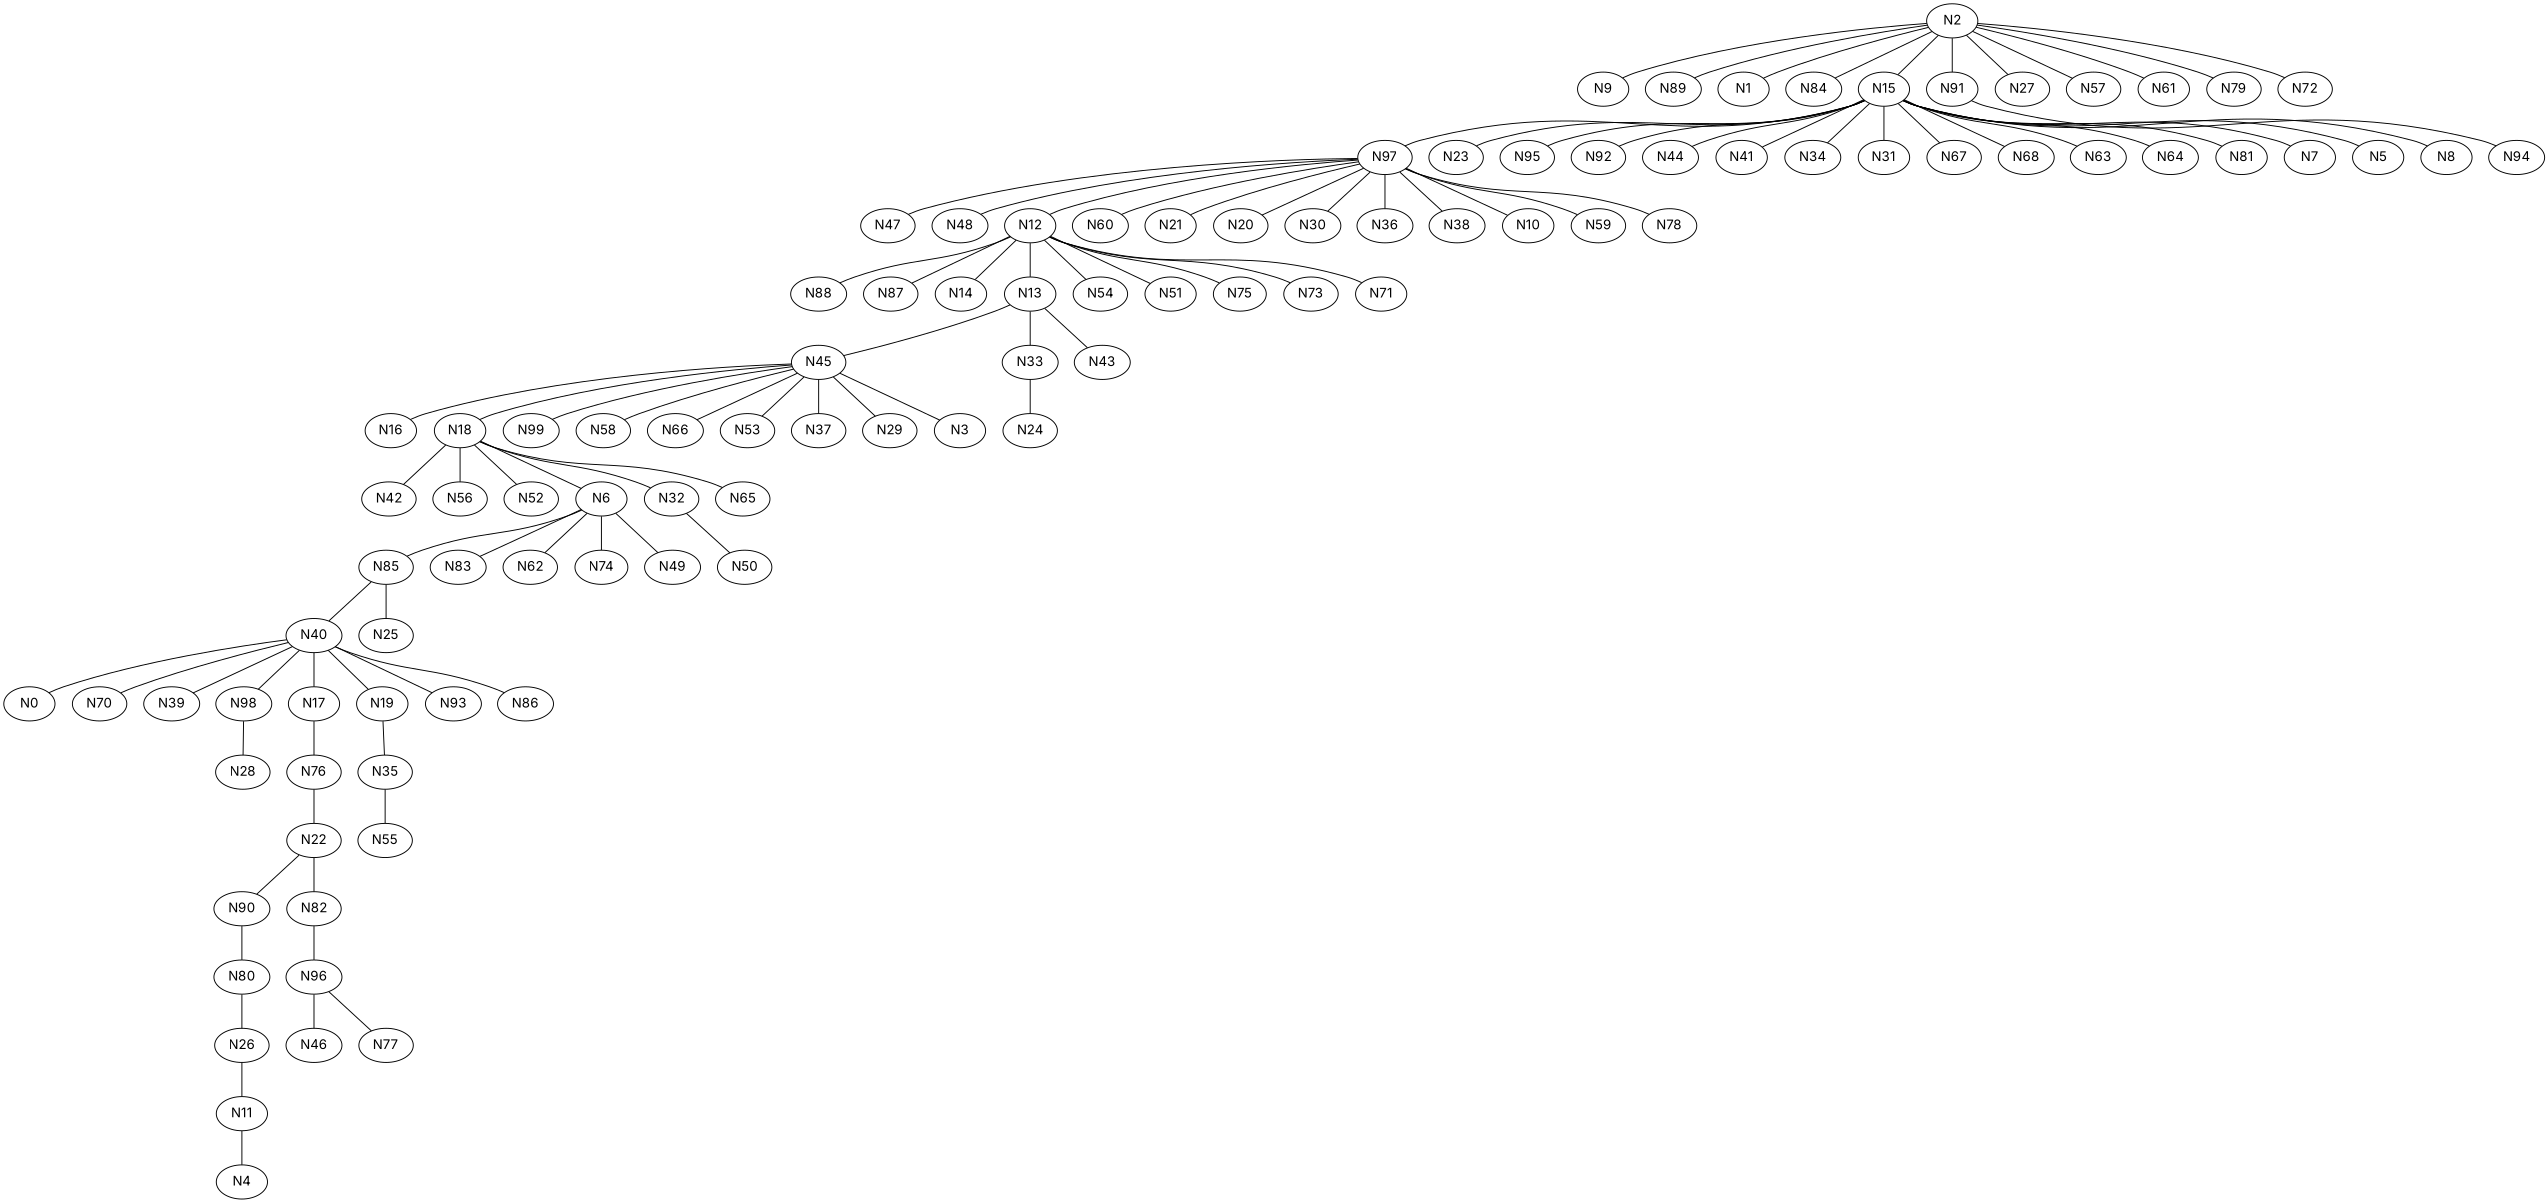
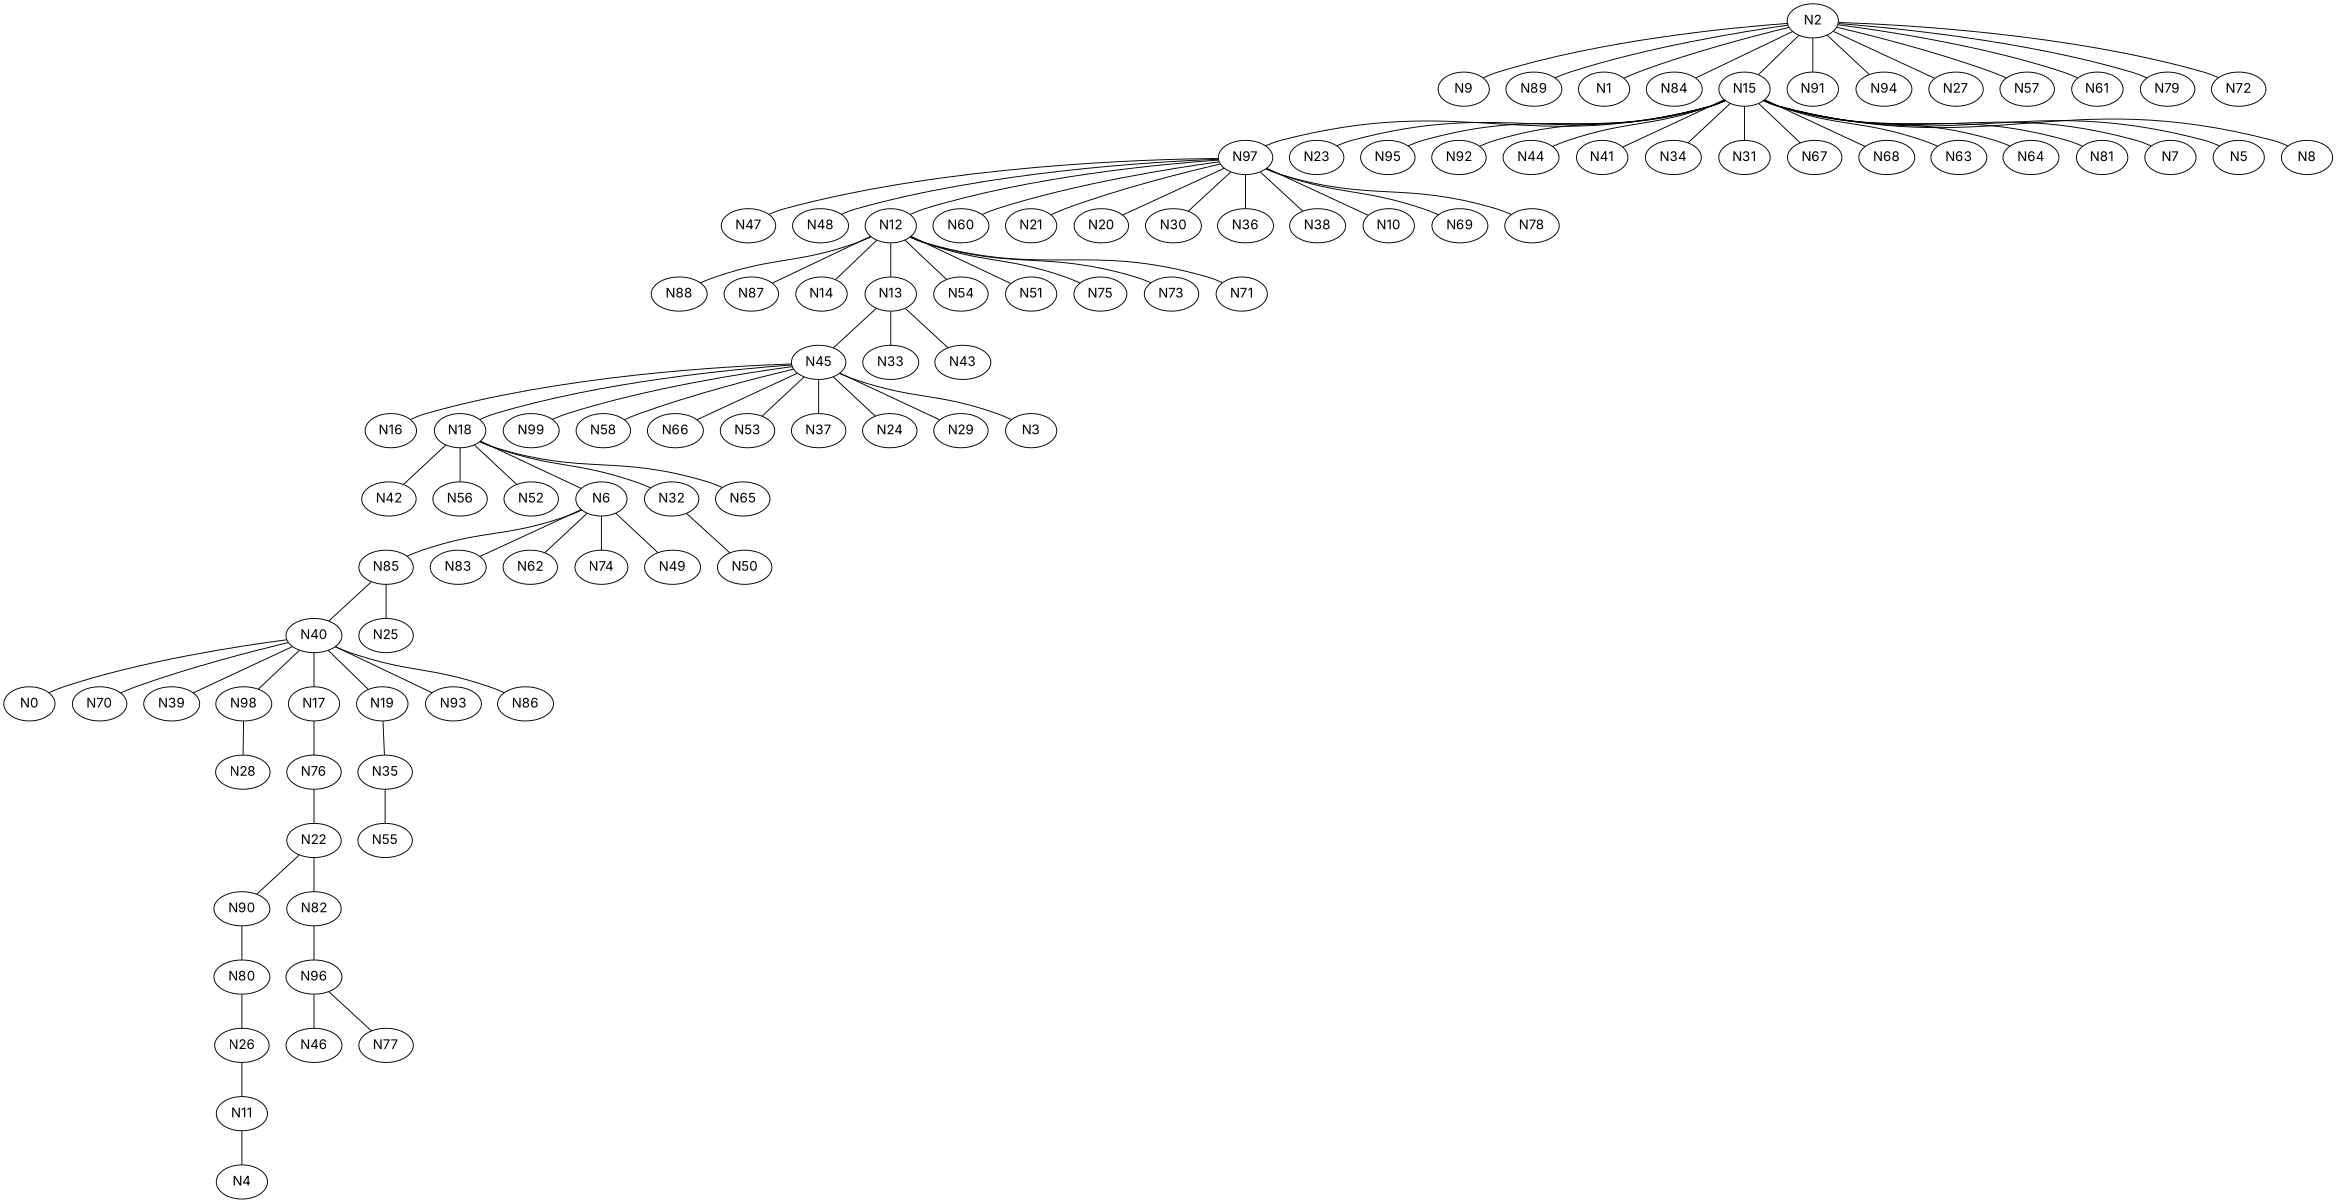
(2353, 121) -> (1848, 55)
(1598, 226) -> (1460, 226)
(1030, 397) -> (854, 397)
